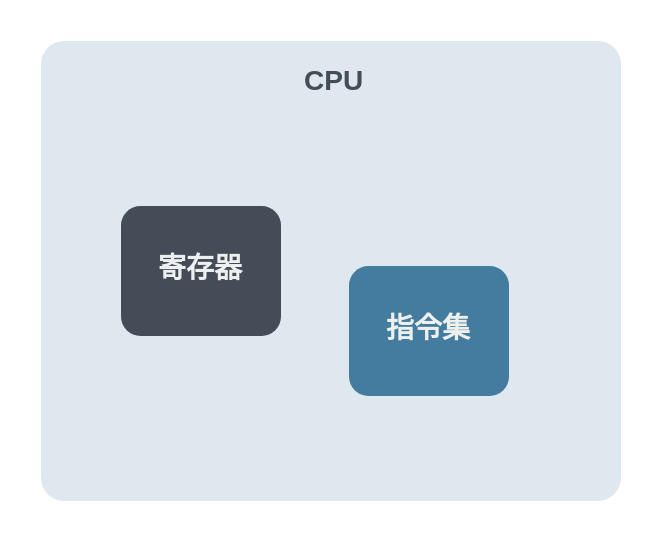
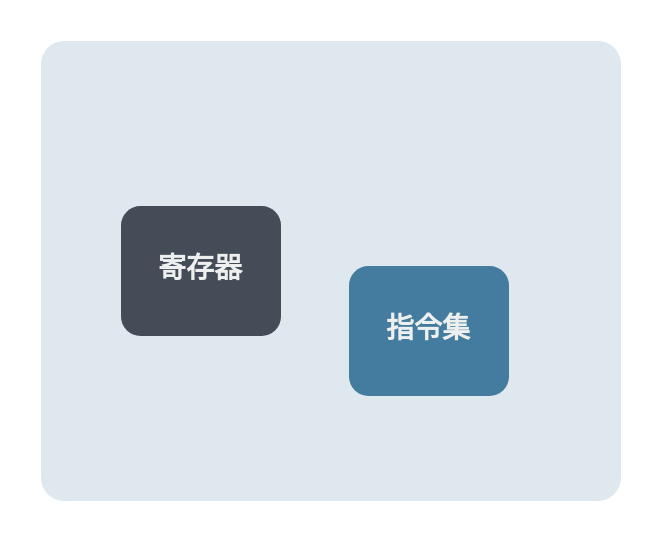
(341, 81) -> none
